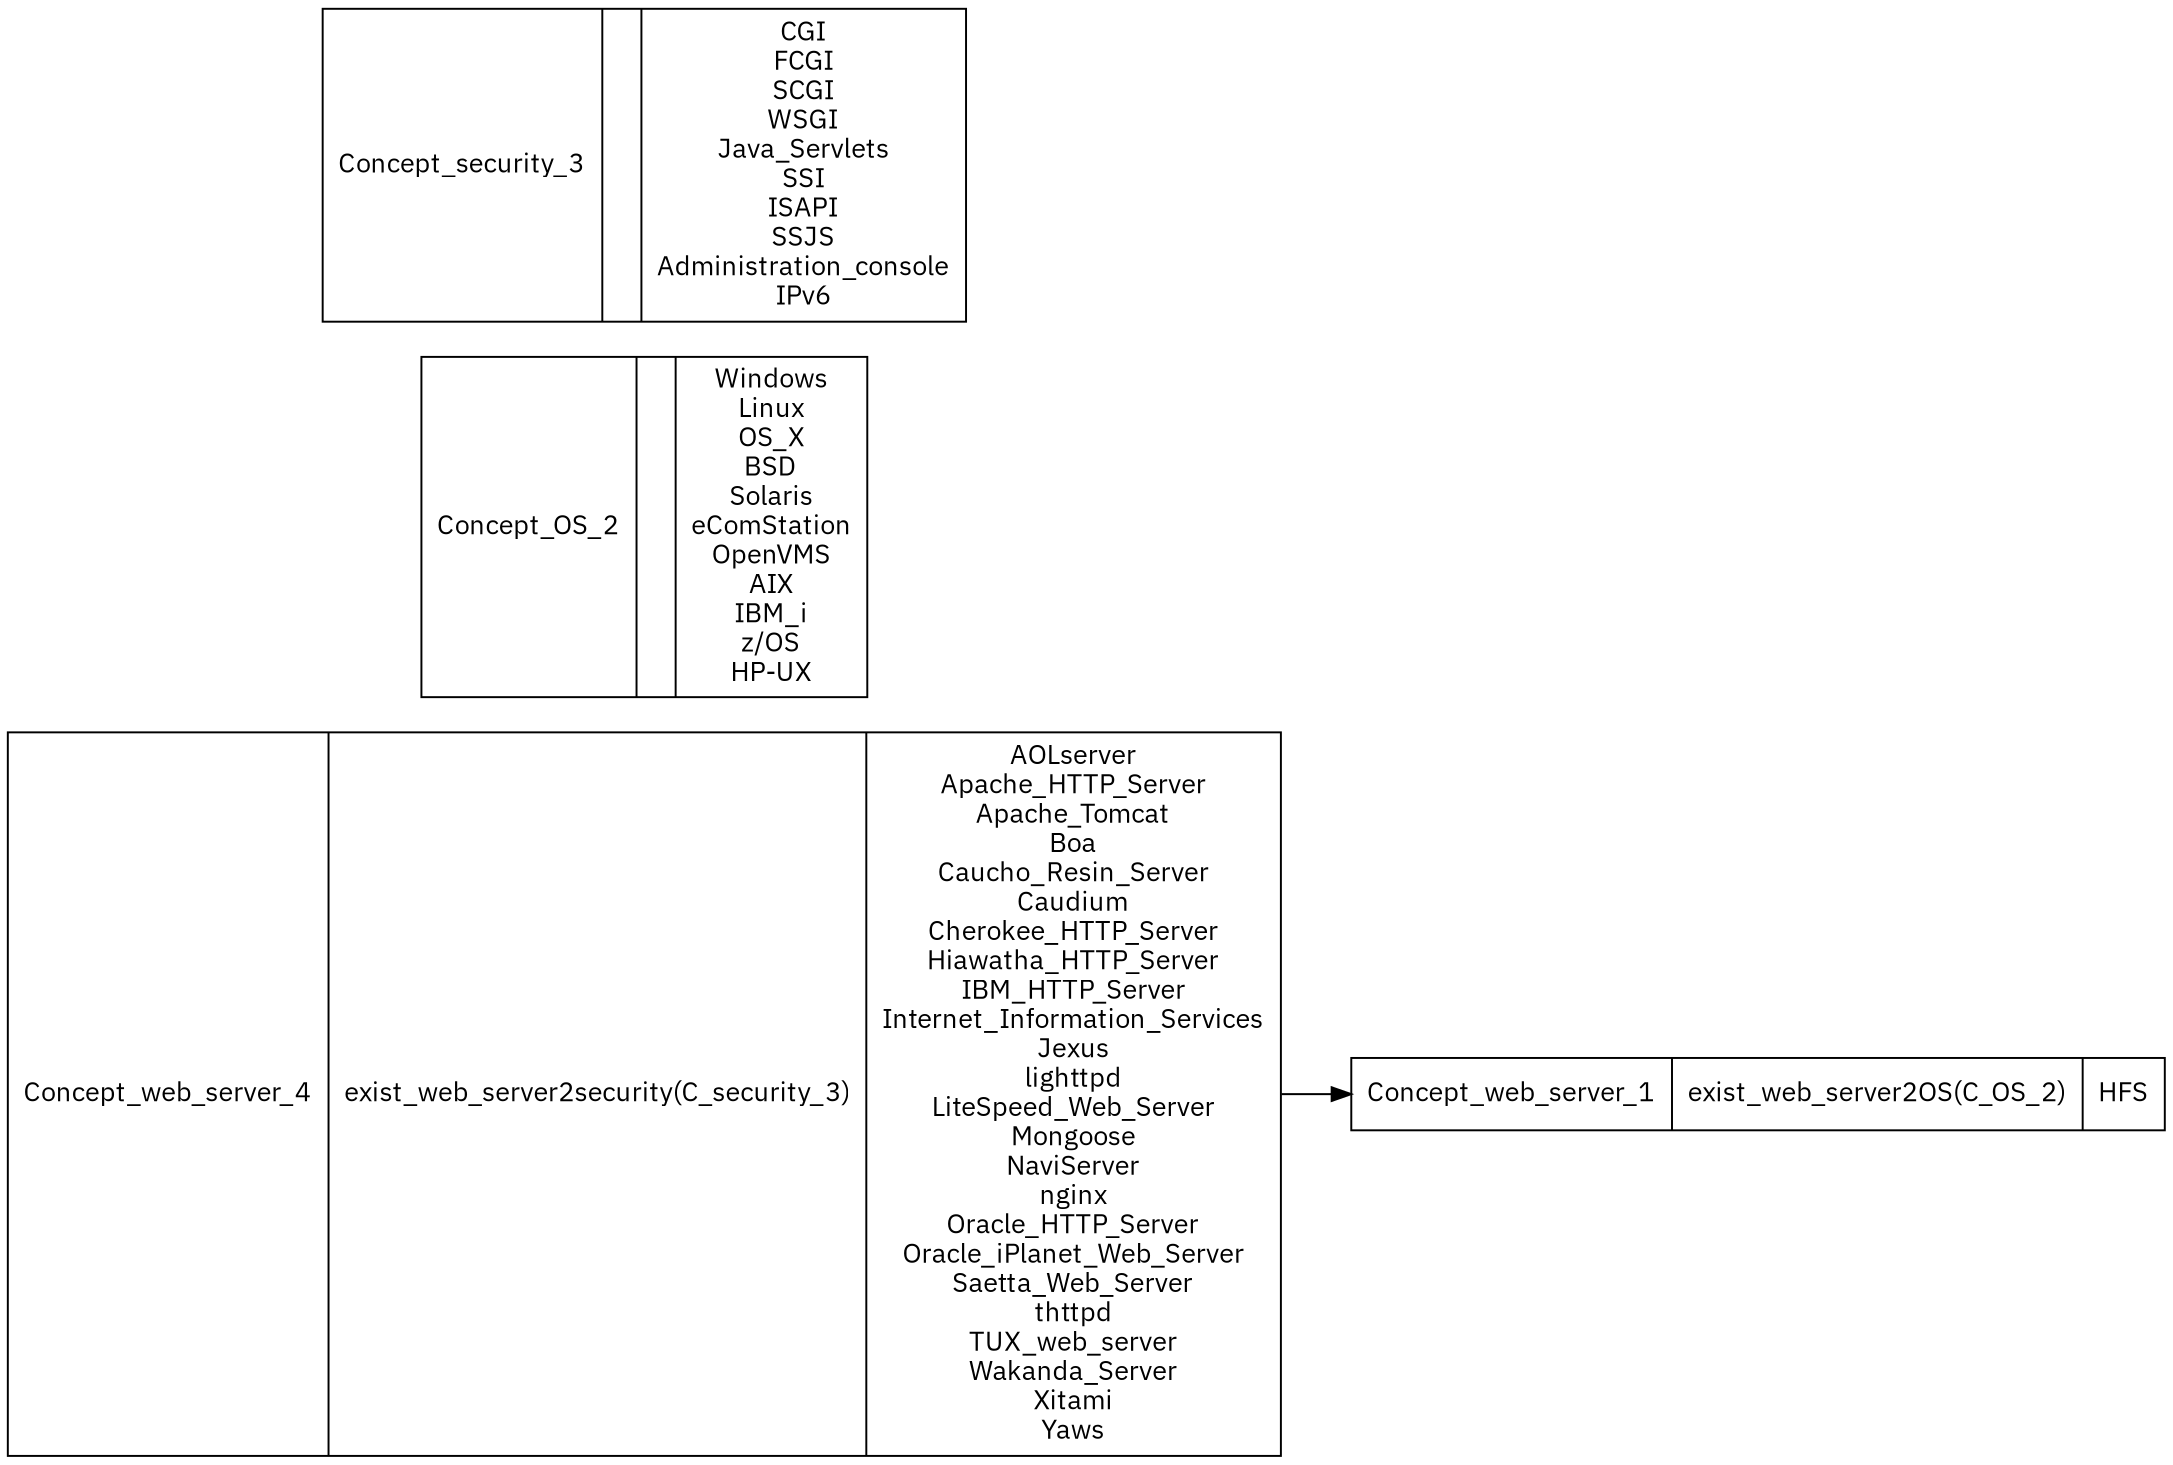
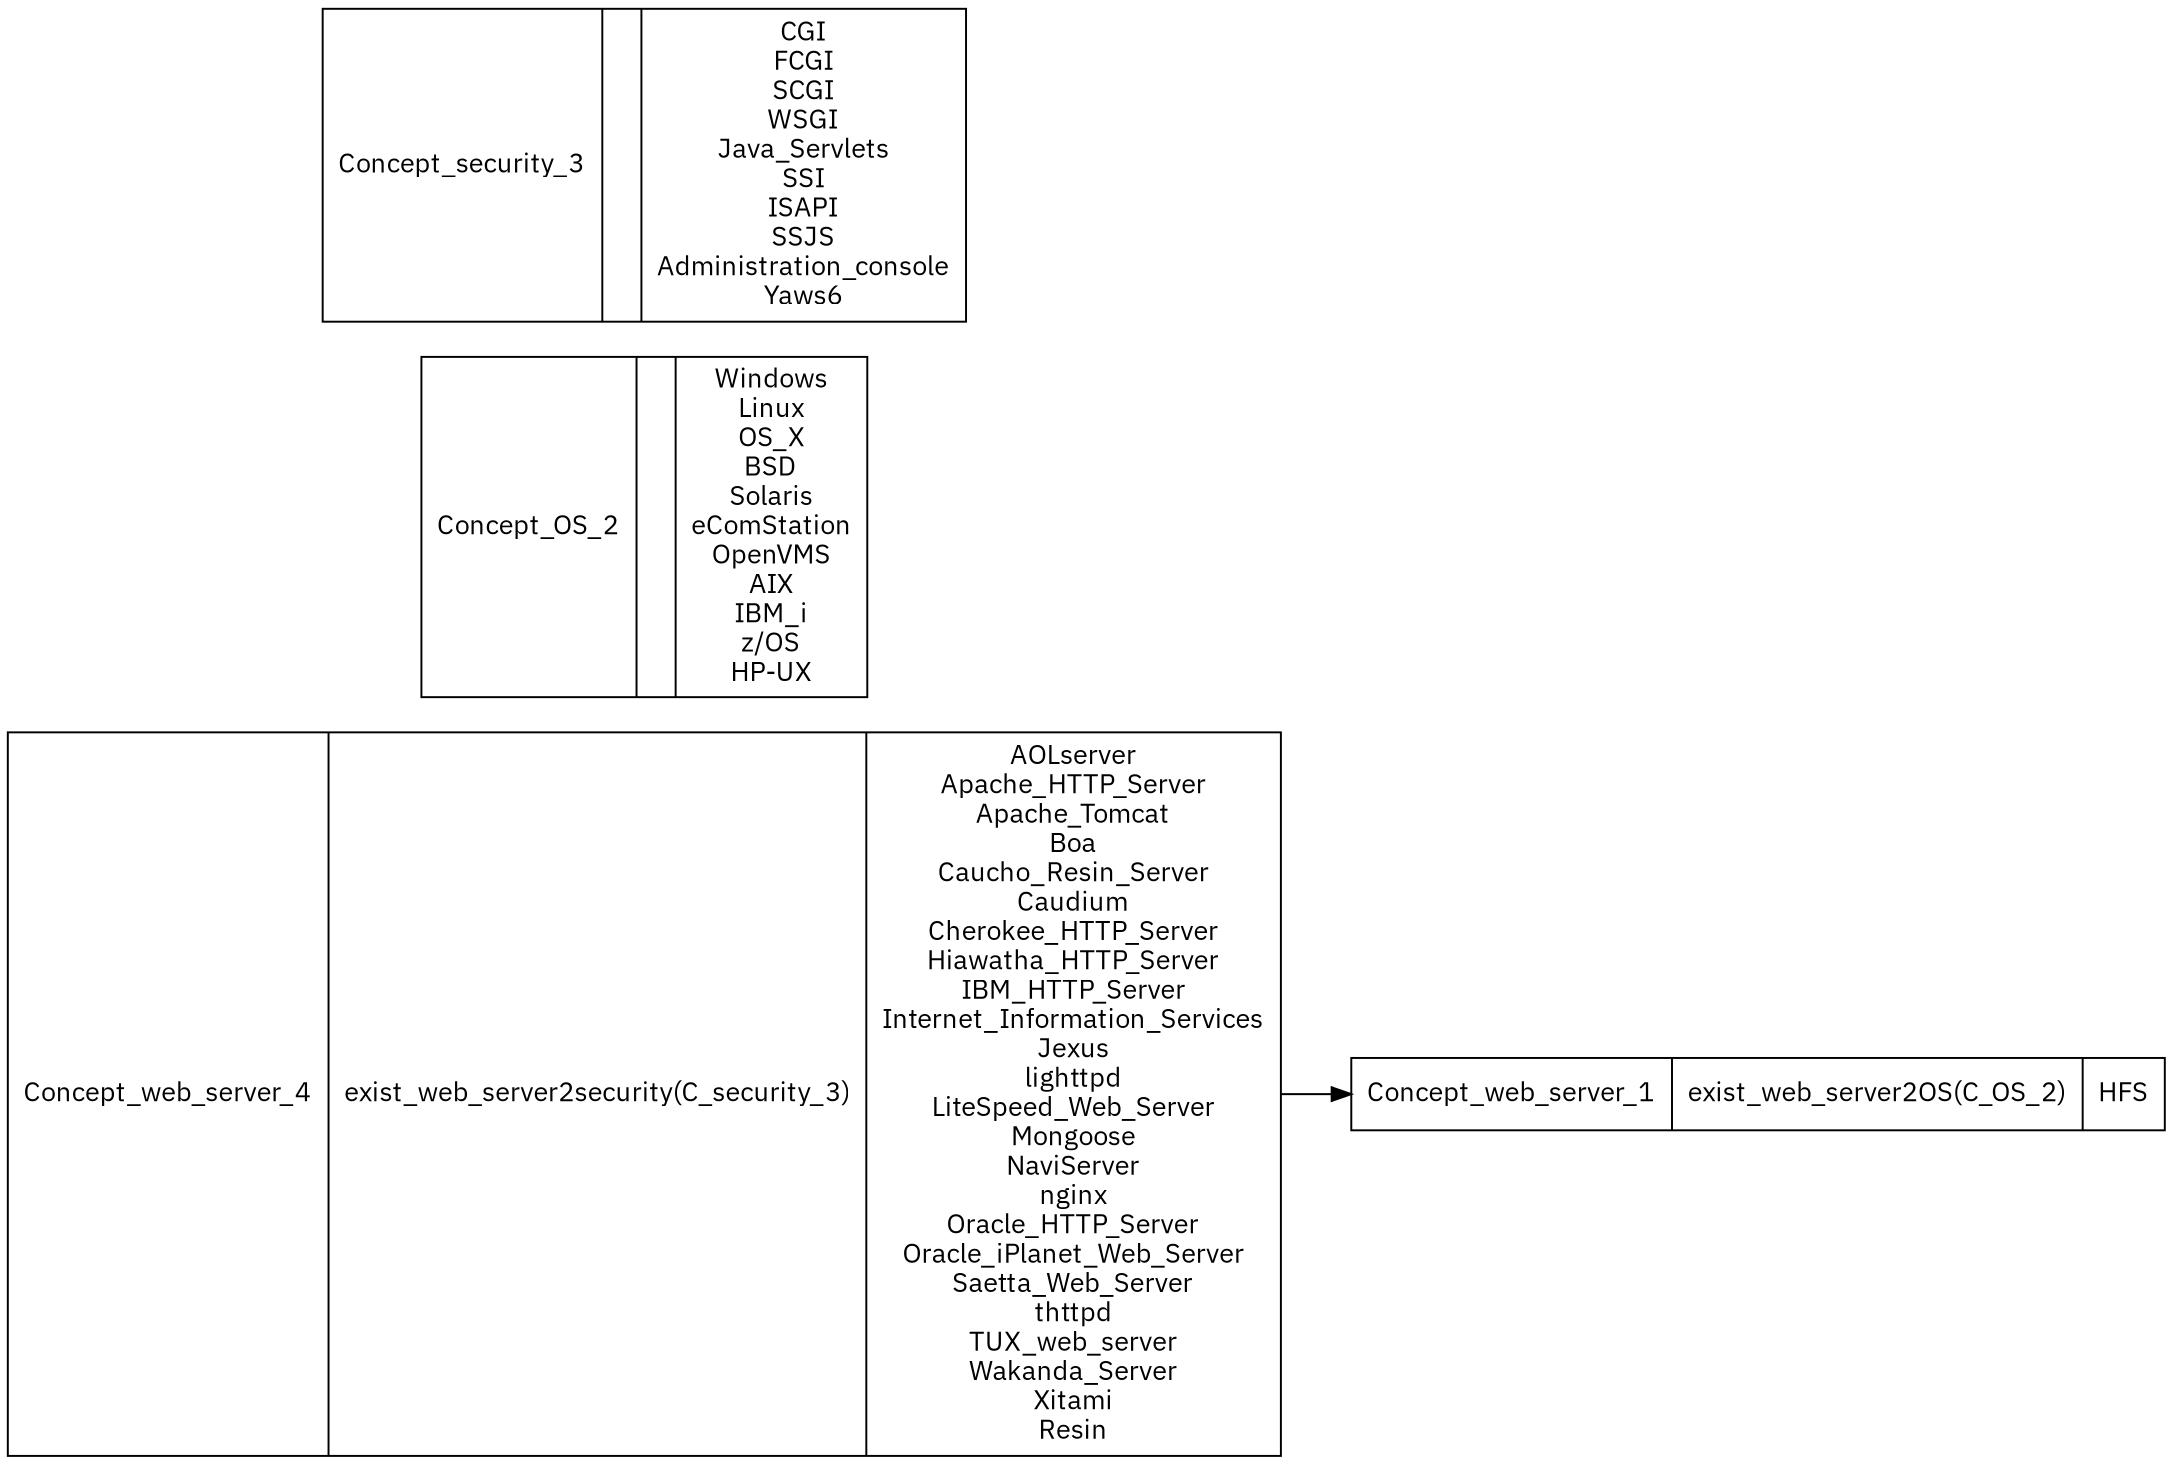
(804, 296) -> (804, 296)
(1074, 1430) -> (1074, 1430)
